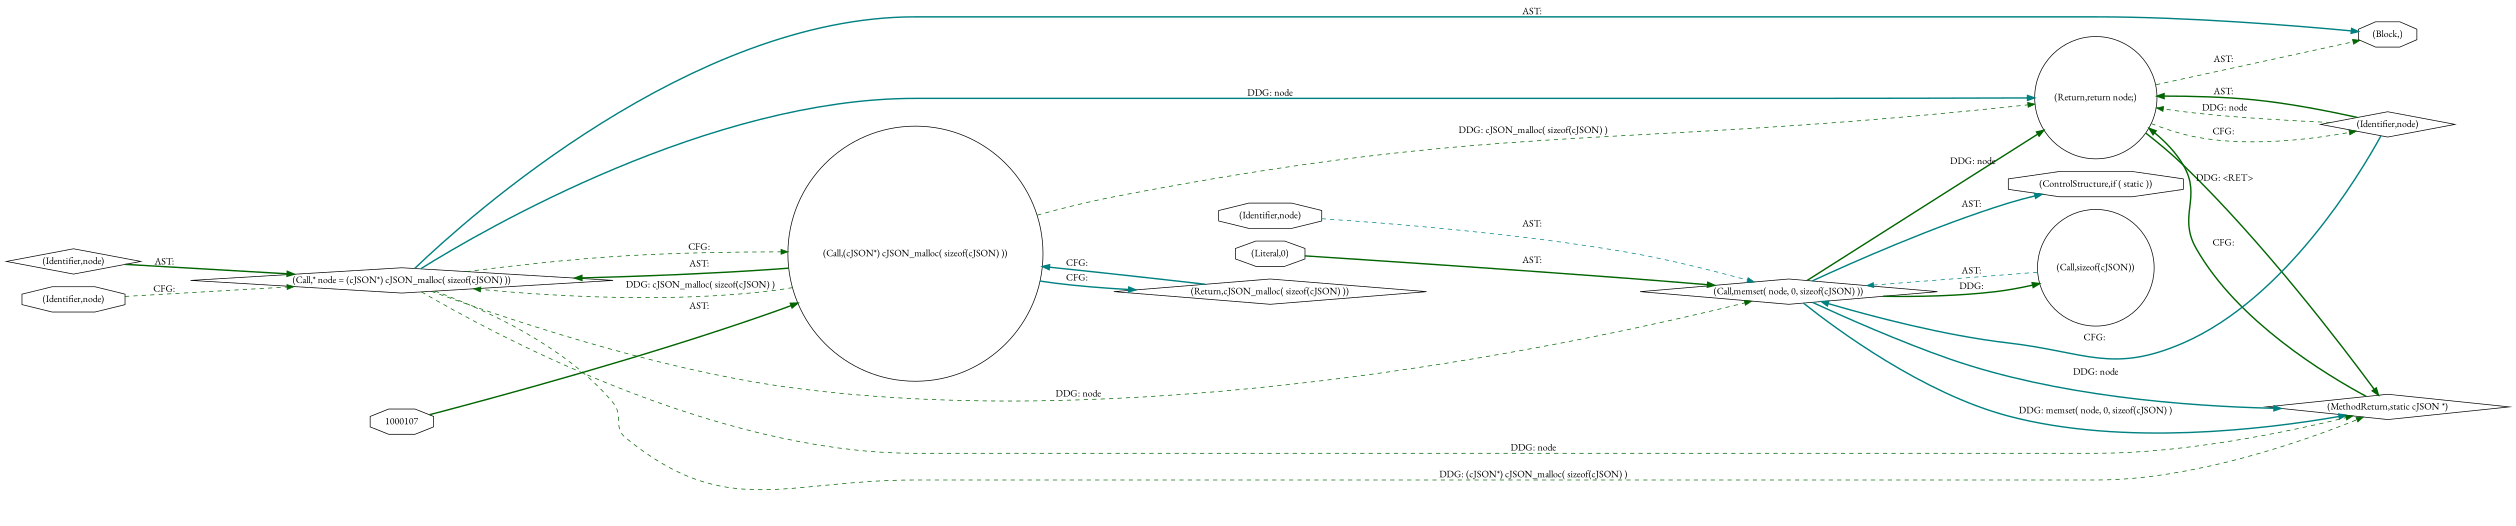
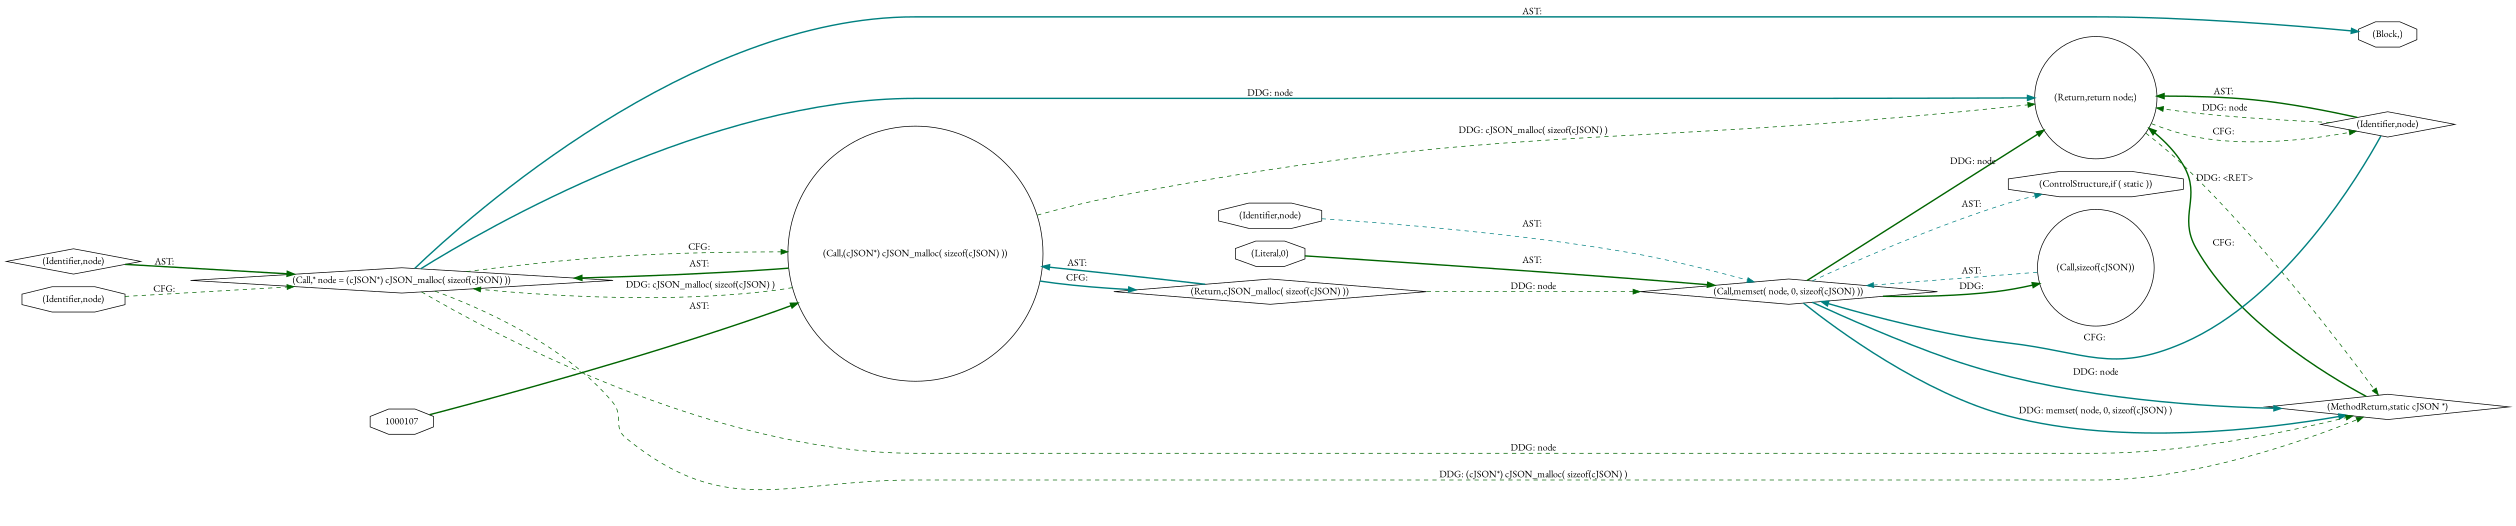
(2254, 63) -> none
(1922, 234) -> (1922, 234)
(2267, 255) -> (2267, 255)
(1078, 263) -> (1078, 263)
(1085, 399) -> (1530, 292)
